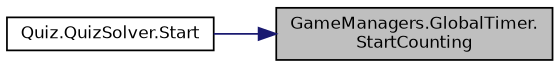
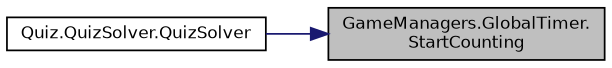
(110, 34) -> (136, 34)
